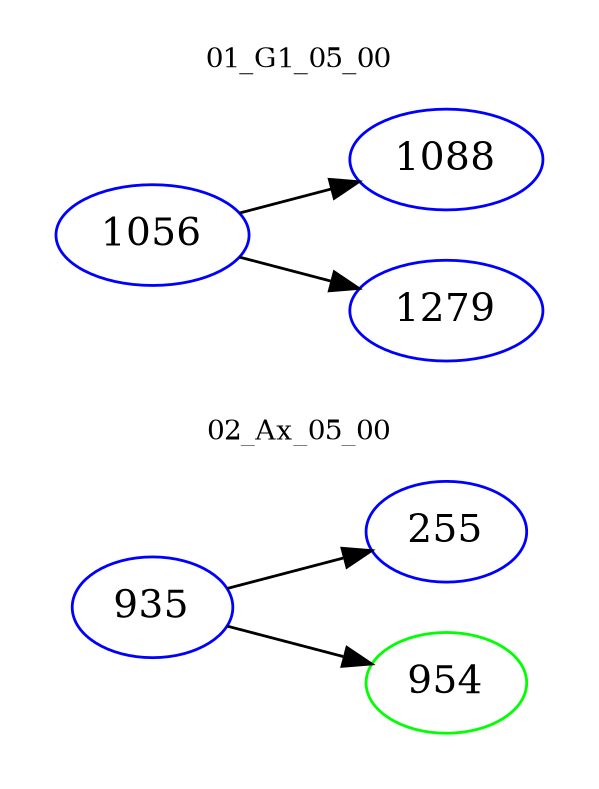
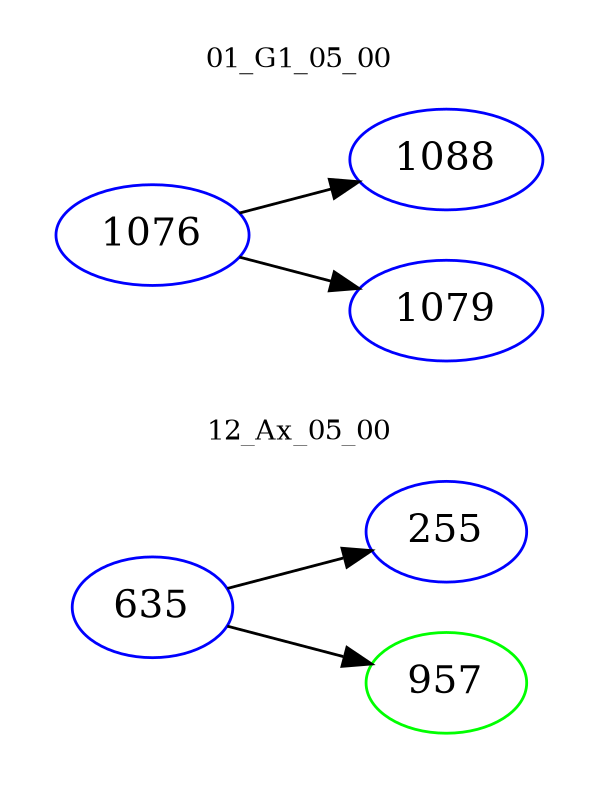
(153, 235) -> (153, 235)
(446, 311) -> (446, 311)
(299, 432) -> (299, 432)
(153, 607) -> (153, 607)
(446, 683) -> (446, 683)
